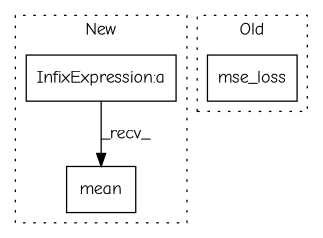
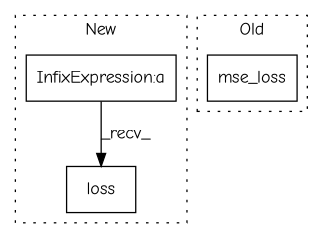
(101, 190) -> (101, 190)
